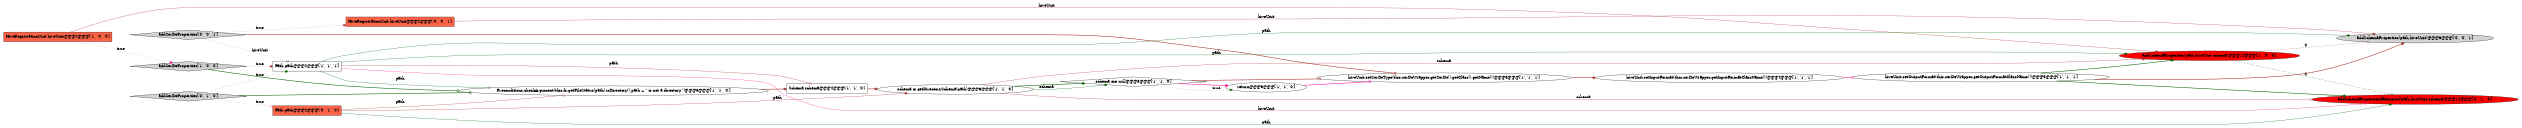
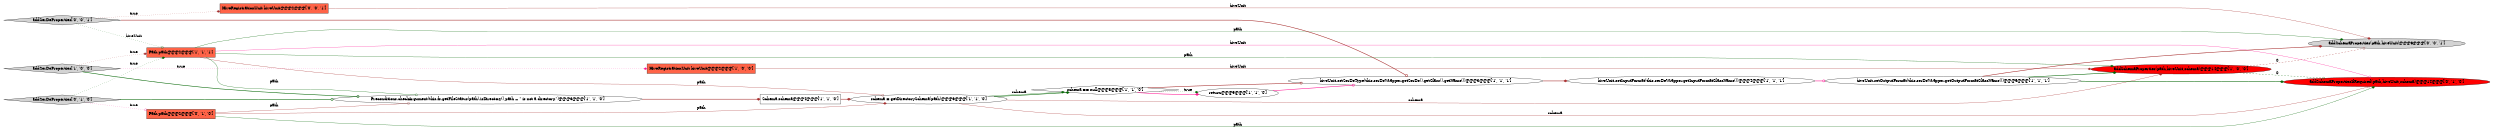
(124, 52) -> (382, 69)
(307, 66) -> (181, 53)
(576, 67) -> (540, 84)
